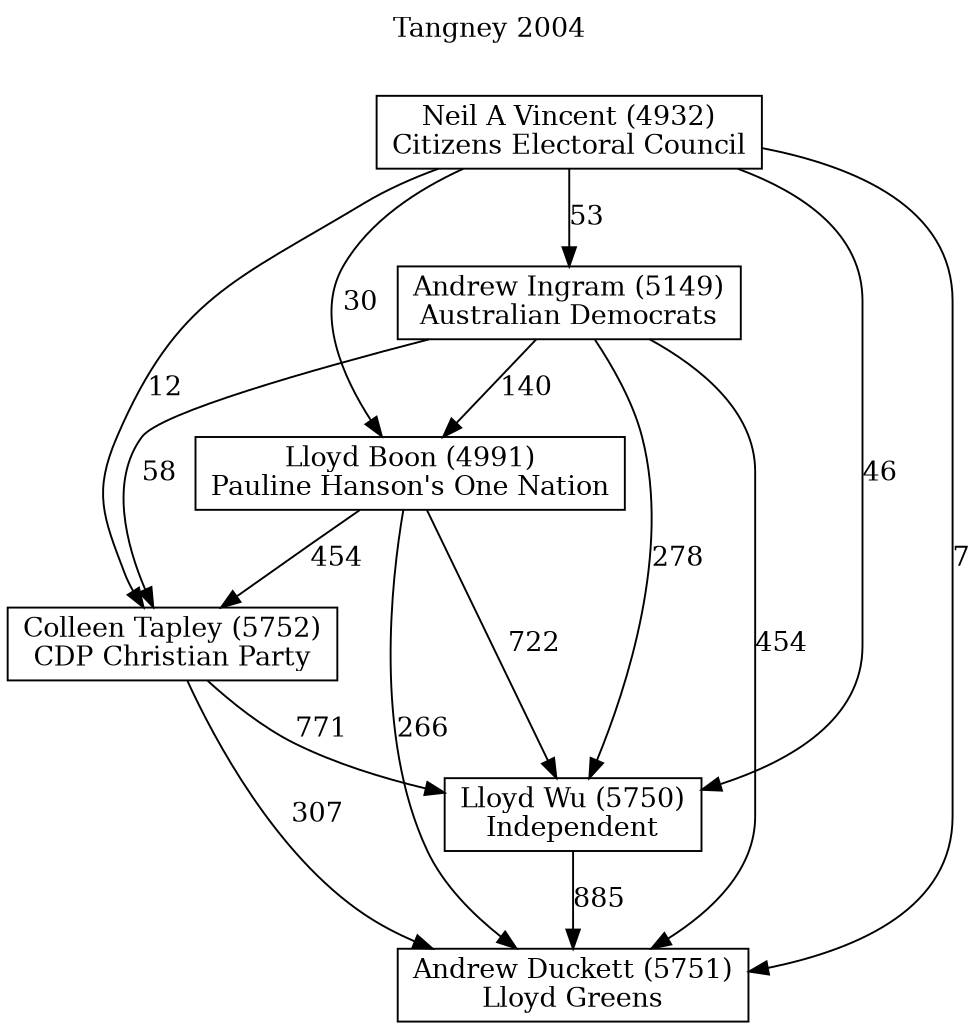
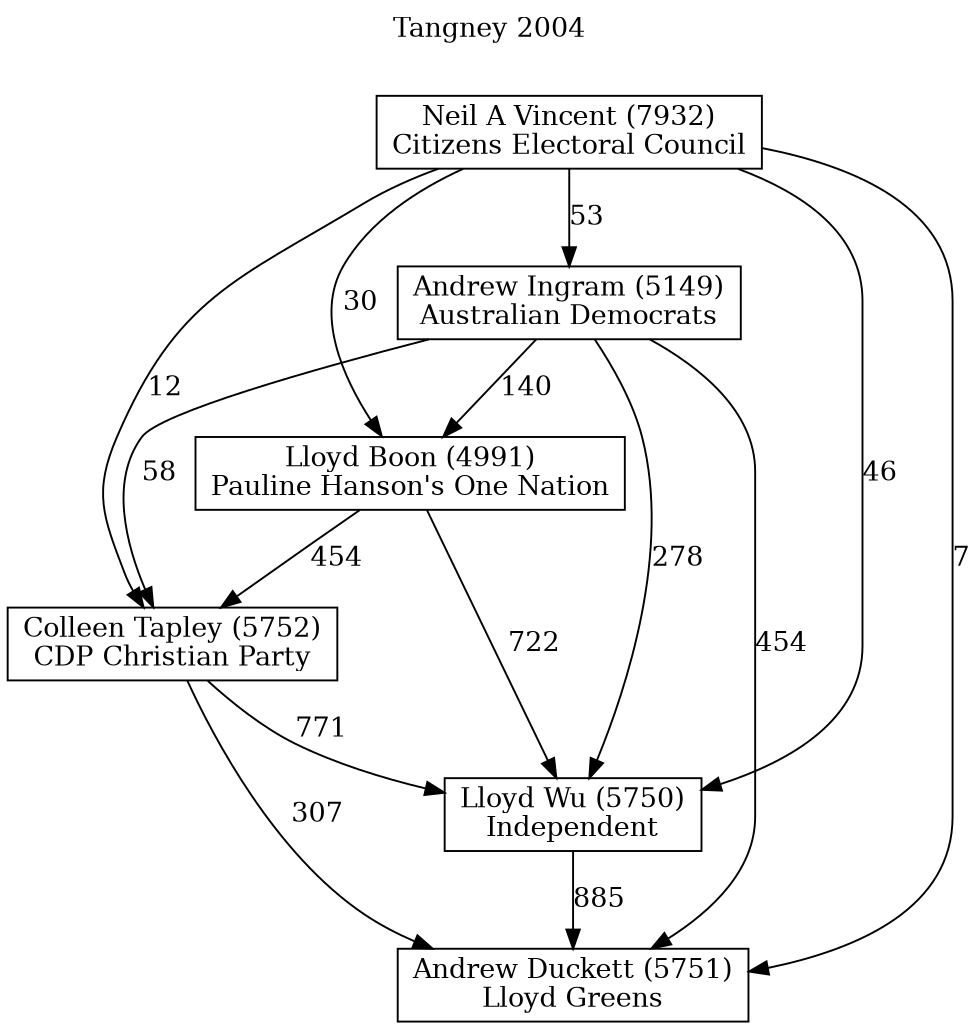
(569, 132) -> (569, 132)
(397, 739) -> none
